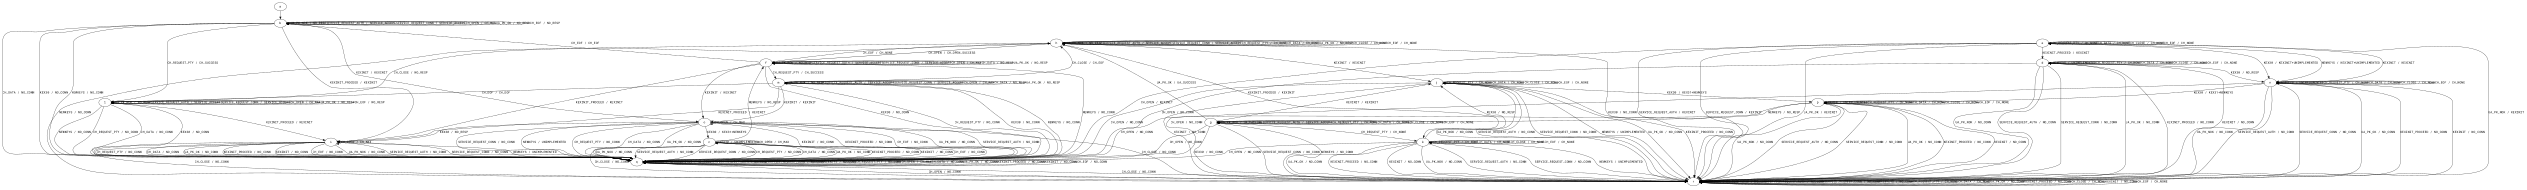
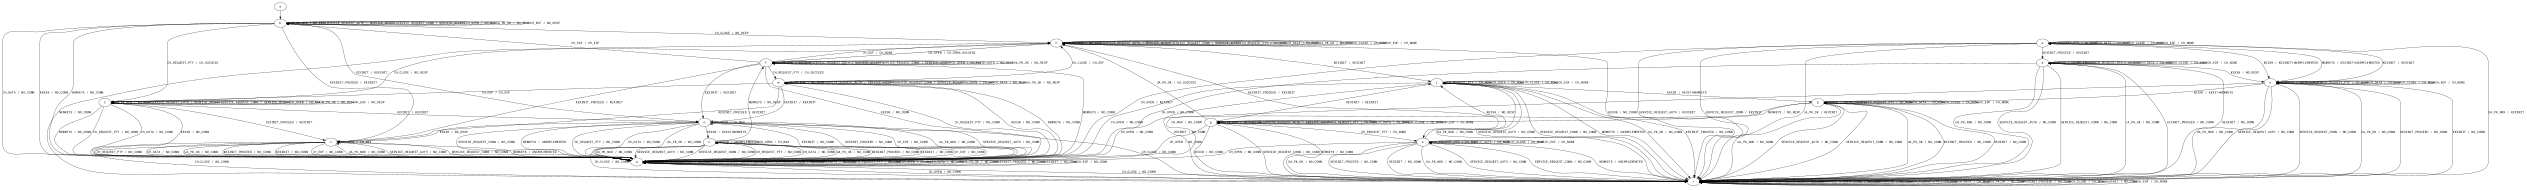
none -> (667, 33)
none -> (404, 114)
(1187, 122) -> (1187, 122)
